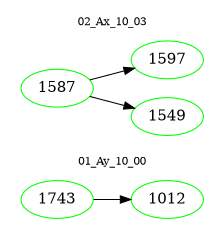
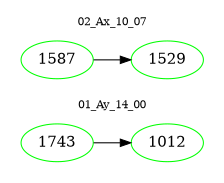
(112, 23) -> (112, 23)
(167, 60) -> none
(167, 117) -> (167, 60)
(112, 162) -> (112, 106)
